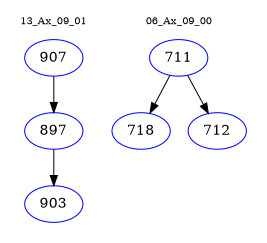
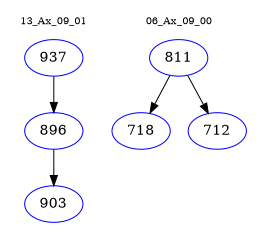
(54, 58) -> (54, 58)
(179, 58) -> (179, 58)
(54, 131) -> (54, 131)
